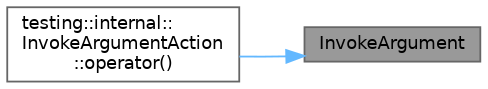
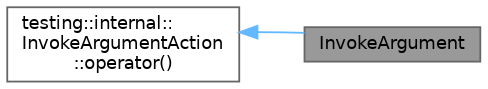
(263, 57) -> (281, 32)
